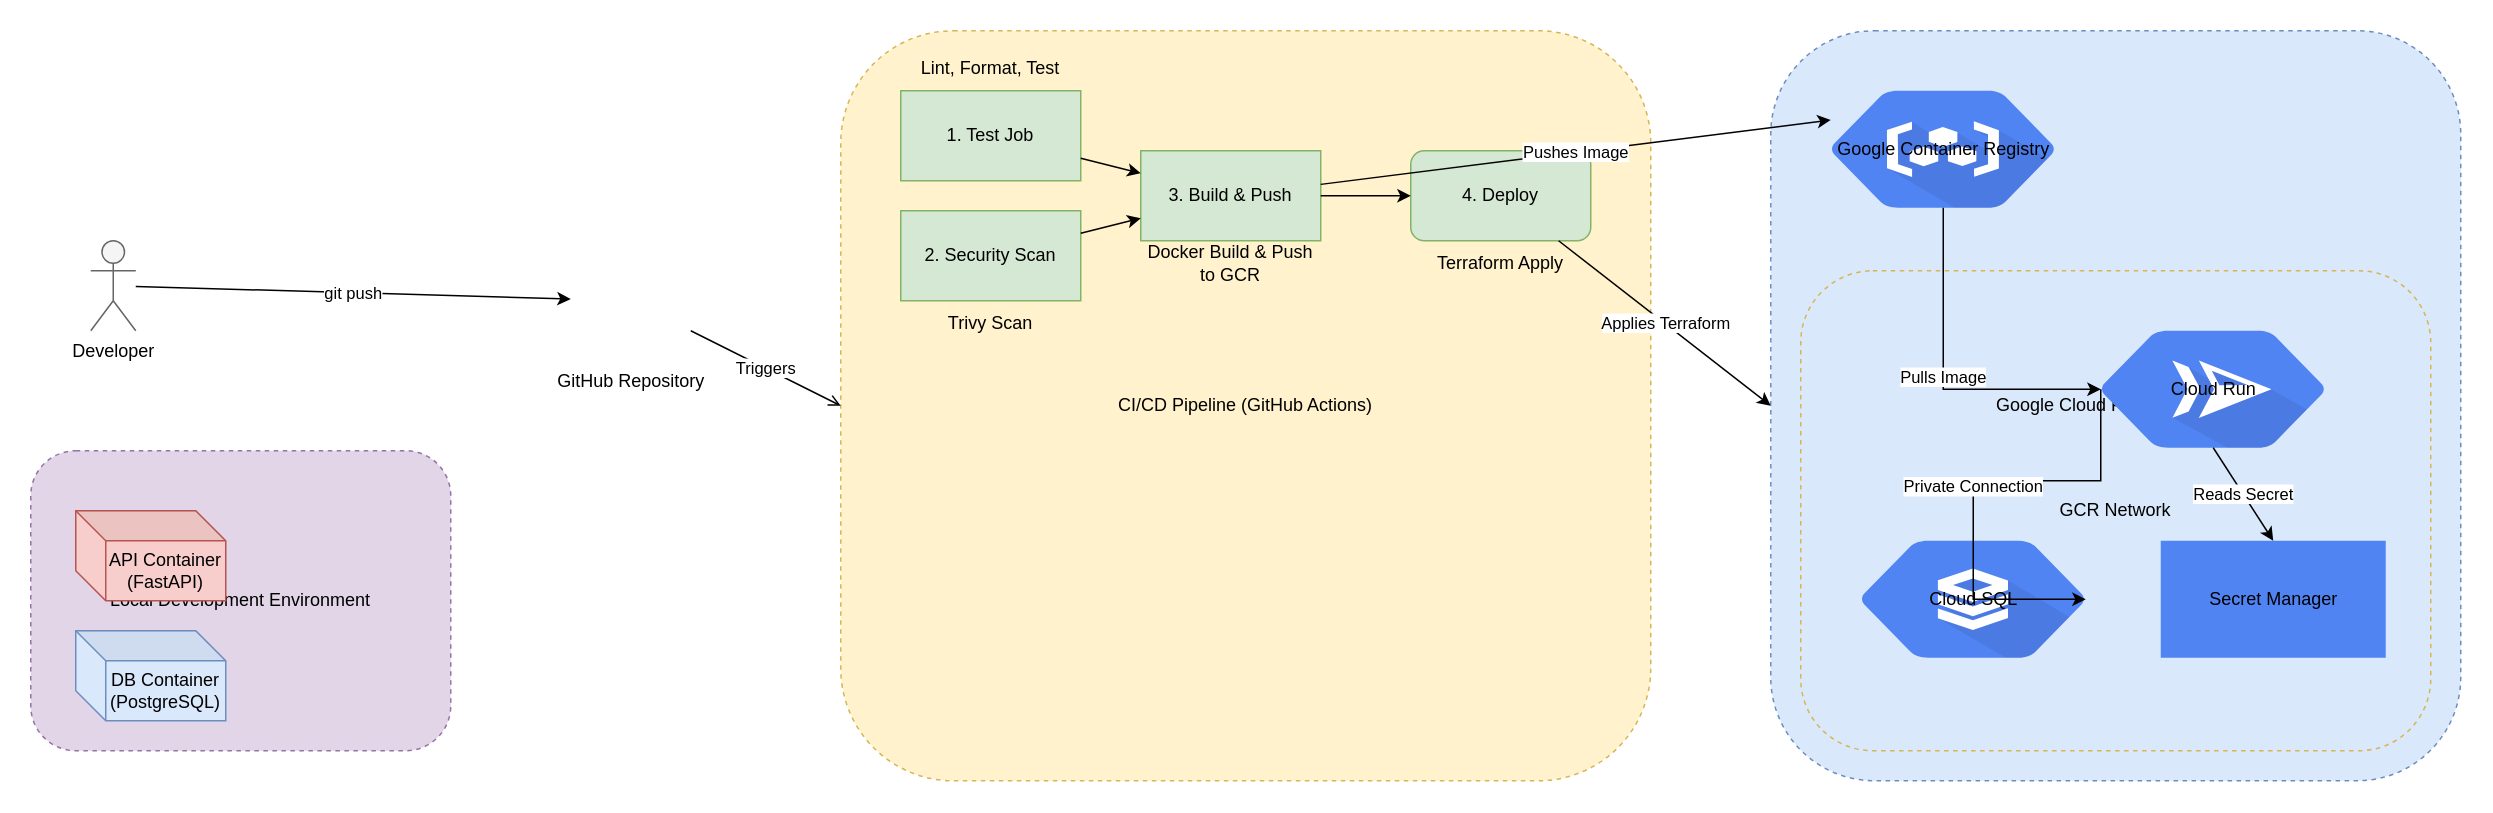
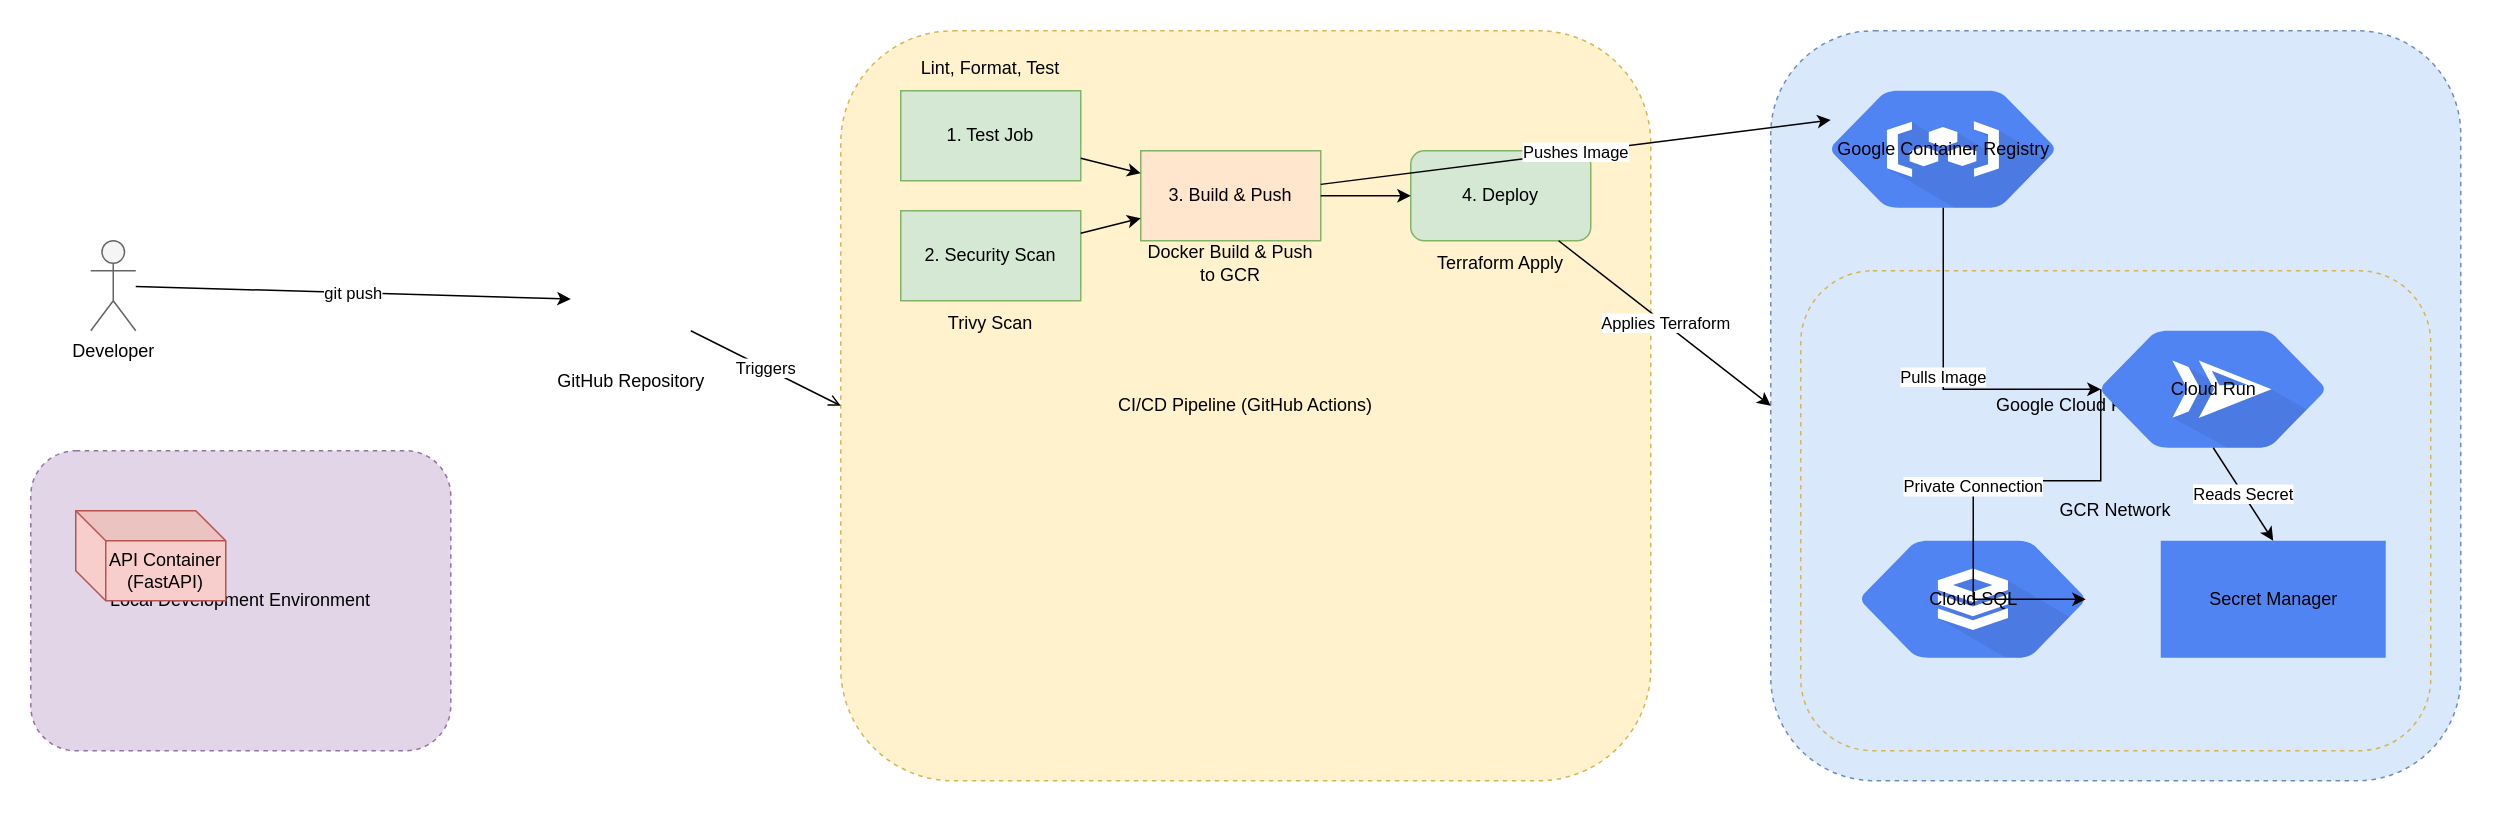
(1231, 196) -> (1231, 196)
(151, 676) -> none
